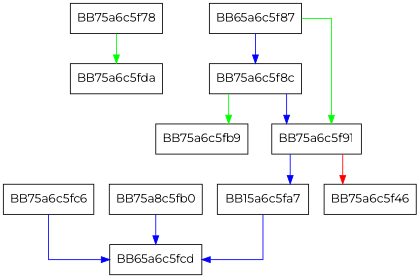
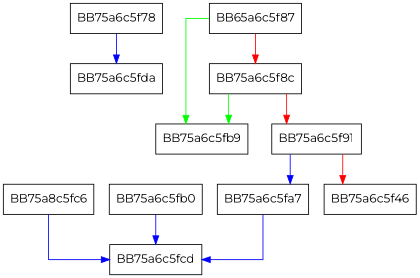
(116, 44) -> (116, 44)
(255, 44) -> (255, 44)
(331, 52) -> (186, 55)
(287, 105) -> (287, 105)
(49, 199) -> (49, 199)
(156, 199) -> (156, 199)
(263, 199) -> (263, 199)
(156, 260) -> (156, 260)
